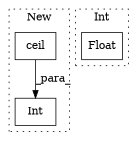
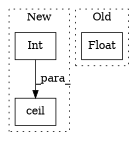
(102, 18) -> (102, 18)
(36, 75) -> (36, 75)
